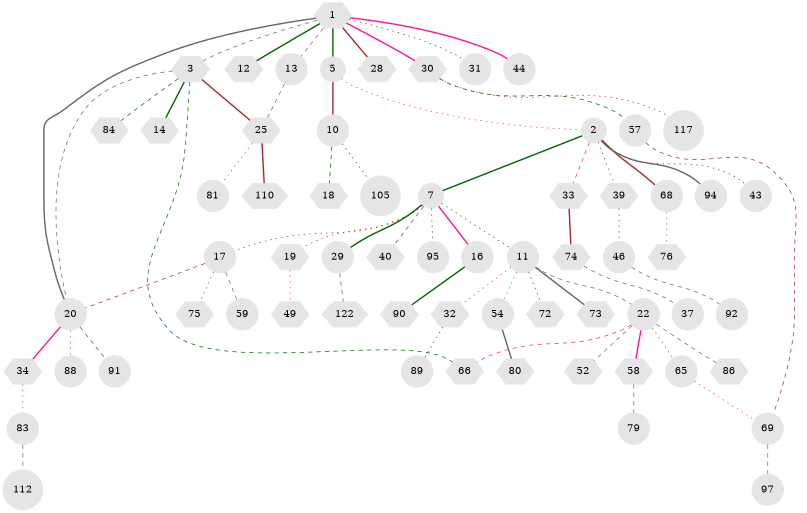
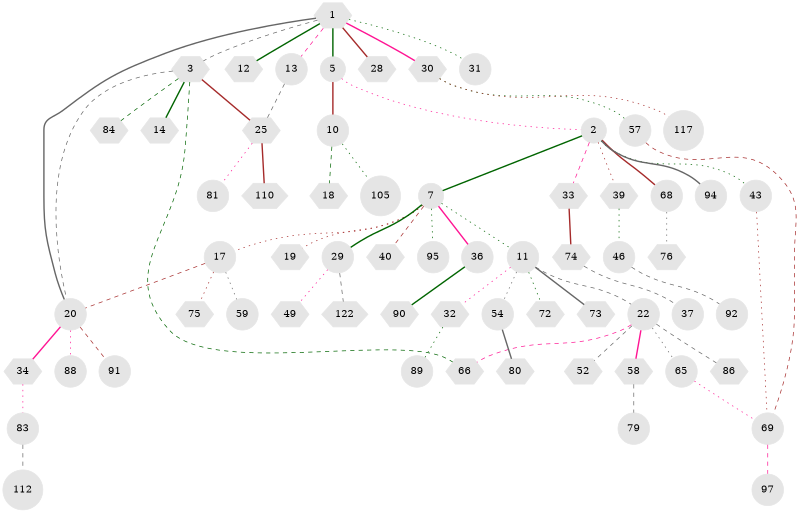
(519, 69) -> none
(533, 96) -> (533, 96)
(477, 257) -> (477, 257)
(231, 286) -> (231, 286)
(290, 286) -> (314, 286)
none -> (762, 312)
